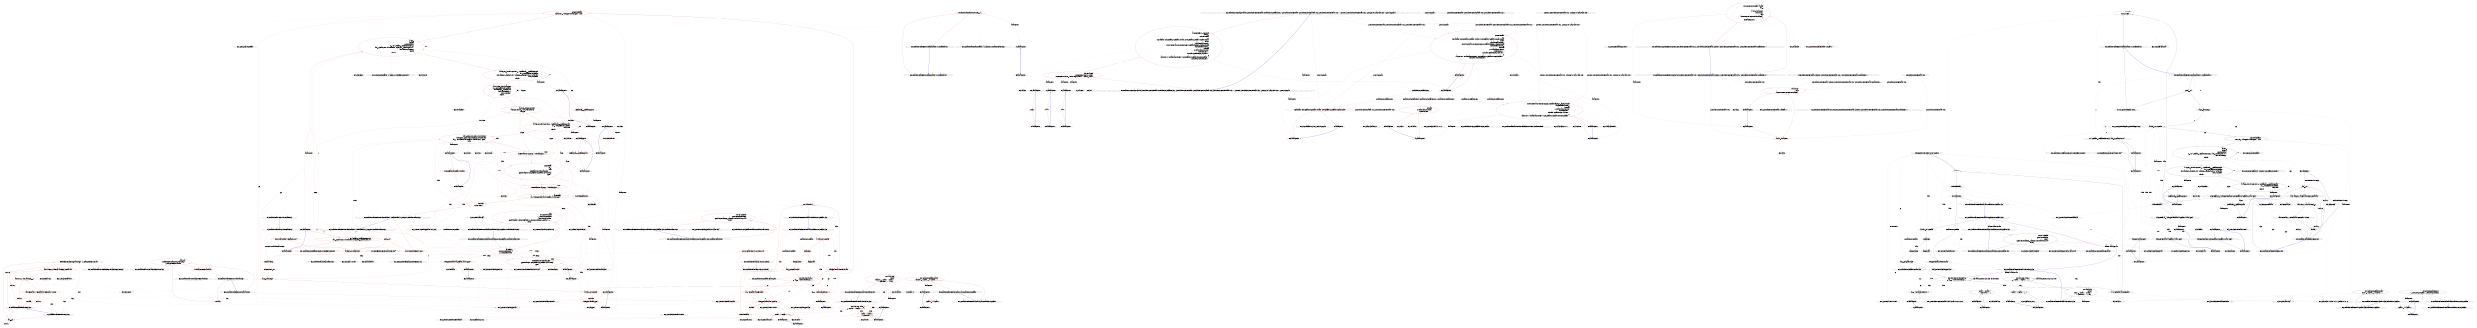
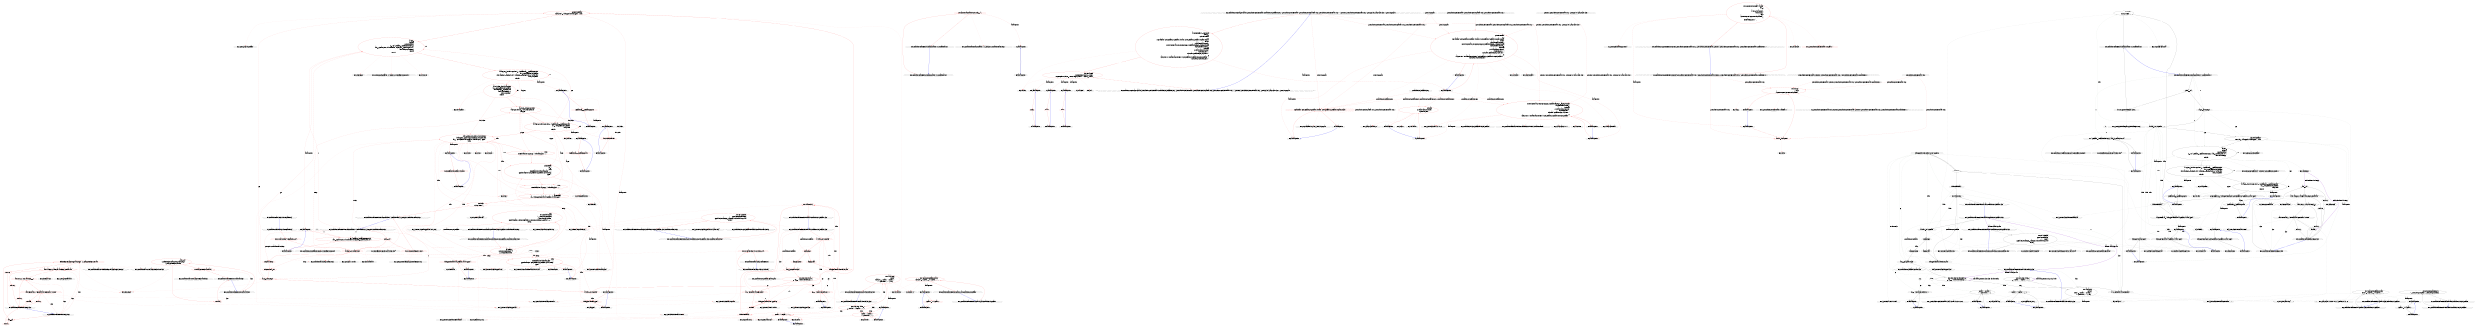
none -> (1528, 75)
(618, 133) -> (618, 133)
(360, 256) -> (310, 256)
(757, 262) -> (757, 262)
(504, 298) -> (242, 273)
